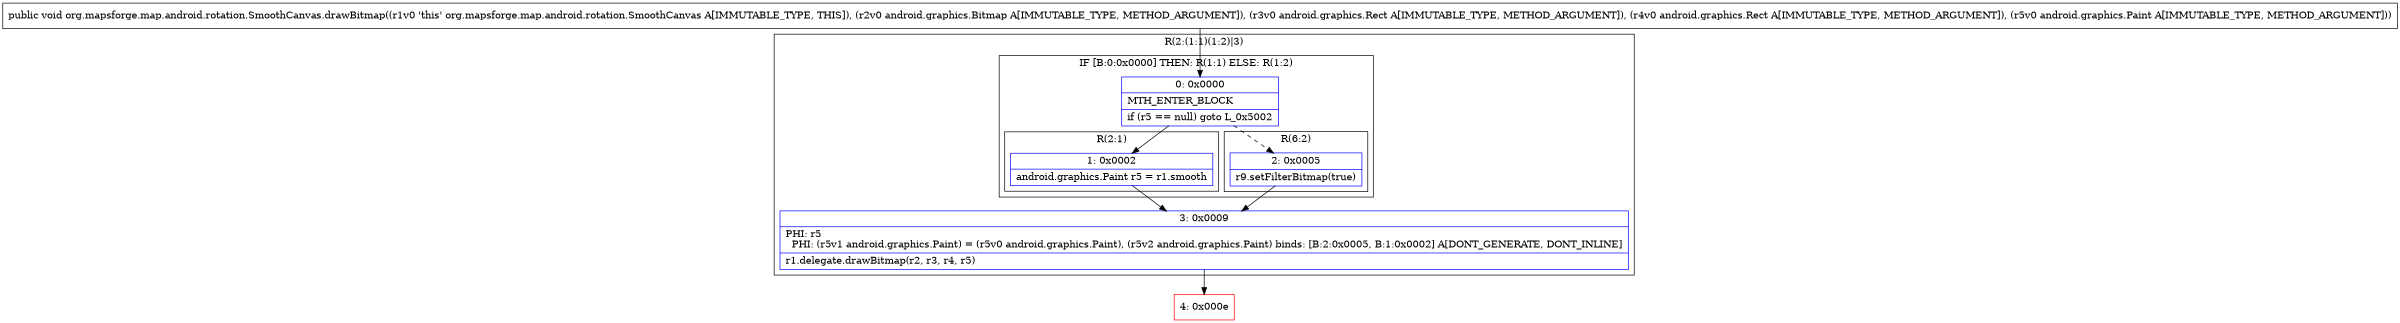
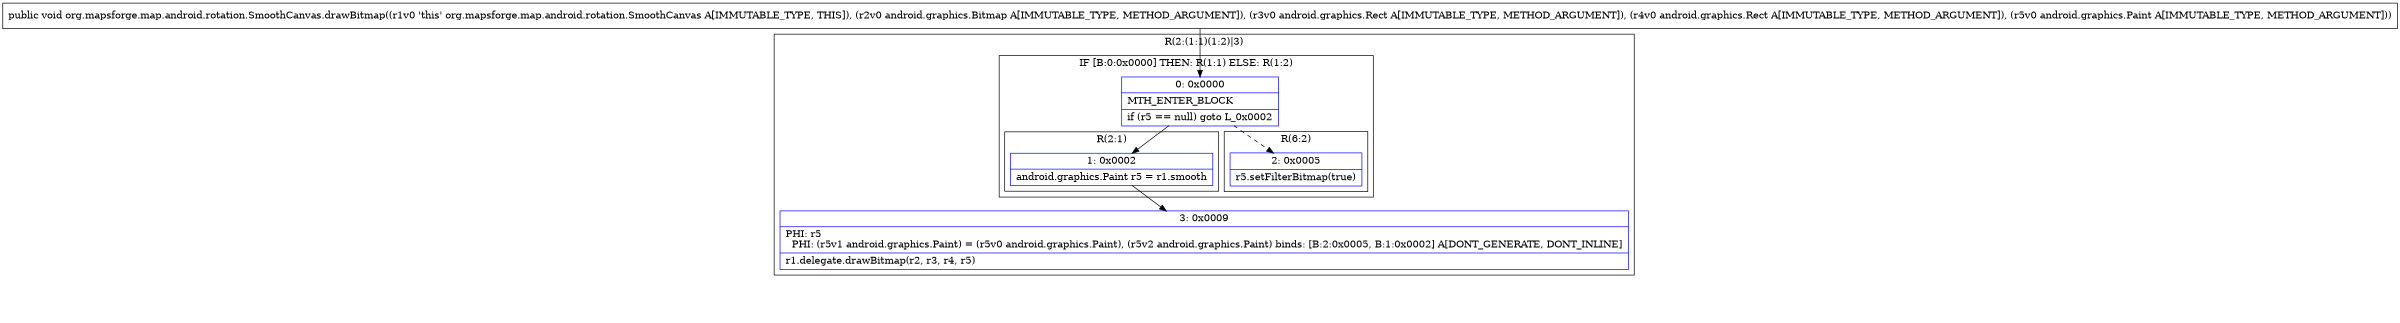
(1200, 117) -> (1200, 117)
(1296, 177) -> (1296, 177)
(1254, 202) -> none
(1204, 307) -> none
